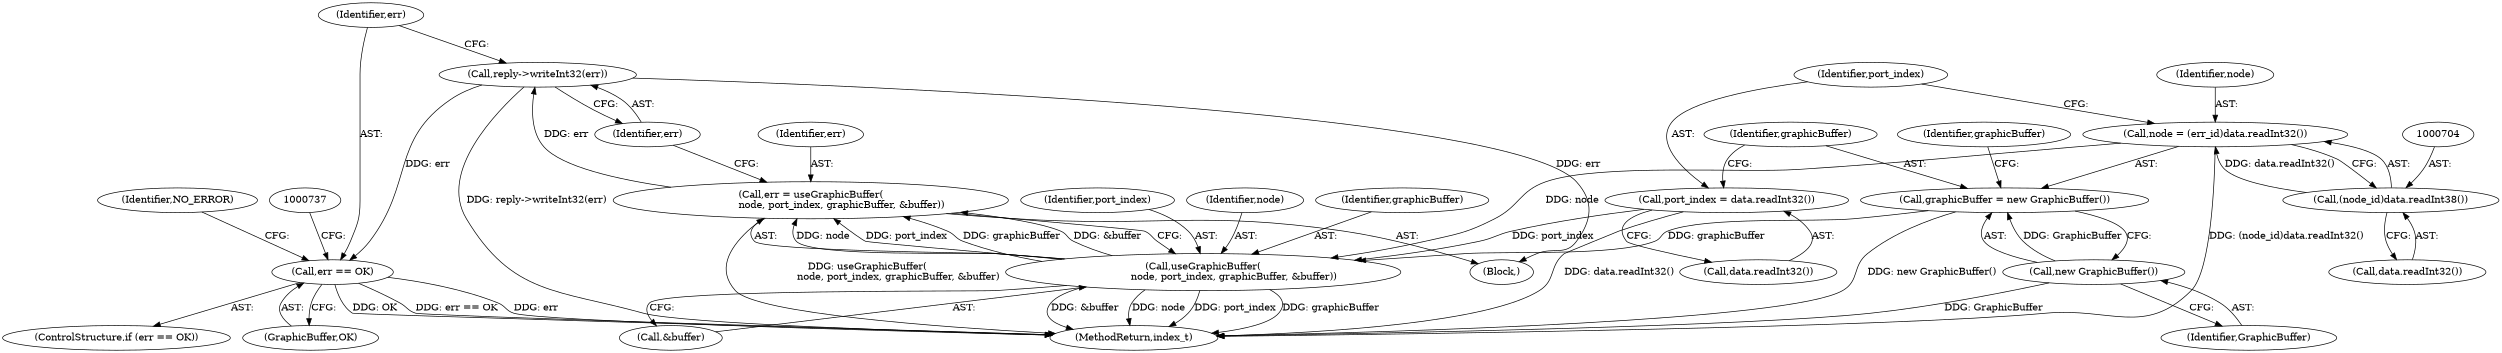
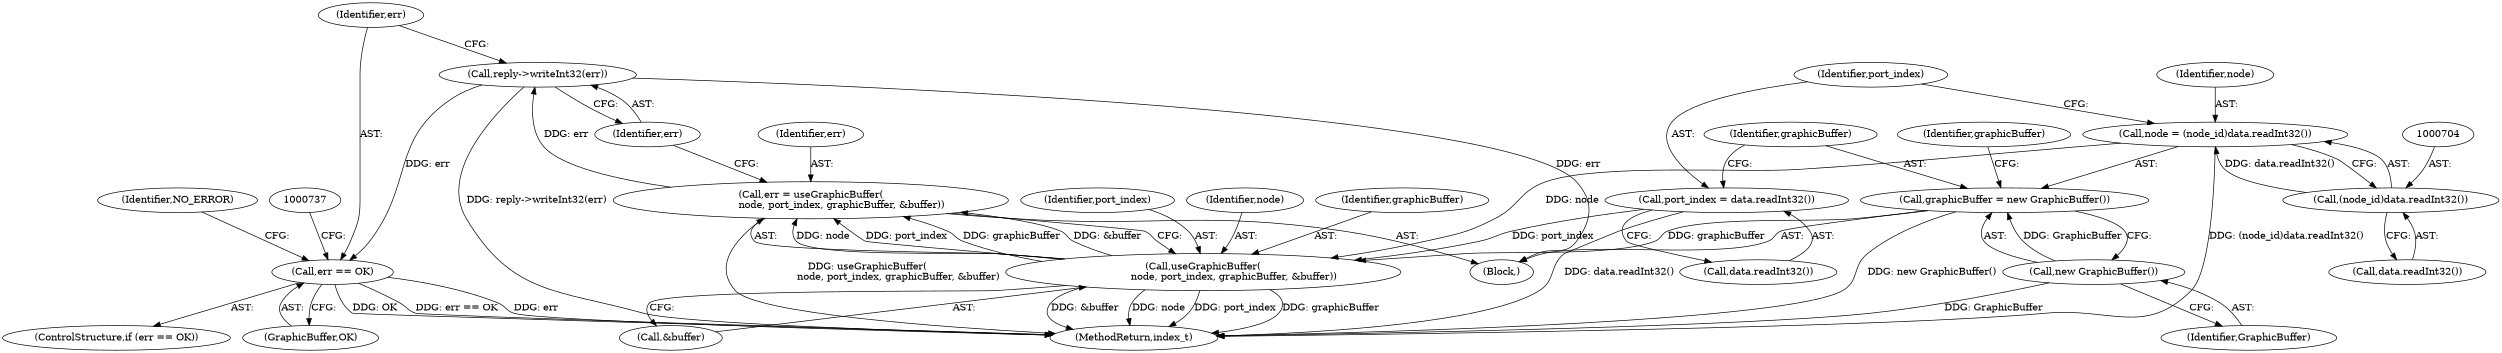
(2215, 134) -> (2215, 134)
(2391, 200) -> (2391, 200)
none -> (1728, 248)
